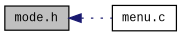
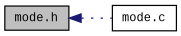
(144, 18) -> (144, 18)
